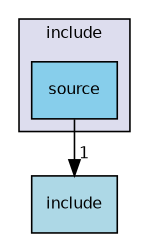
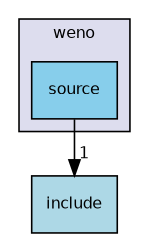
(74, 34) -> (74, 34)
